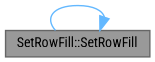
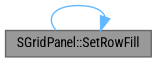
(78, 44) -> (78, 44)
